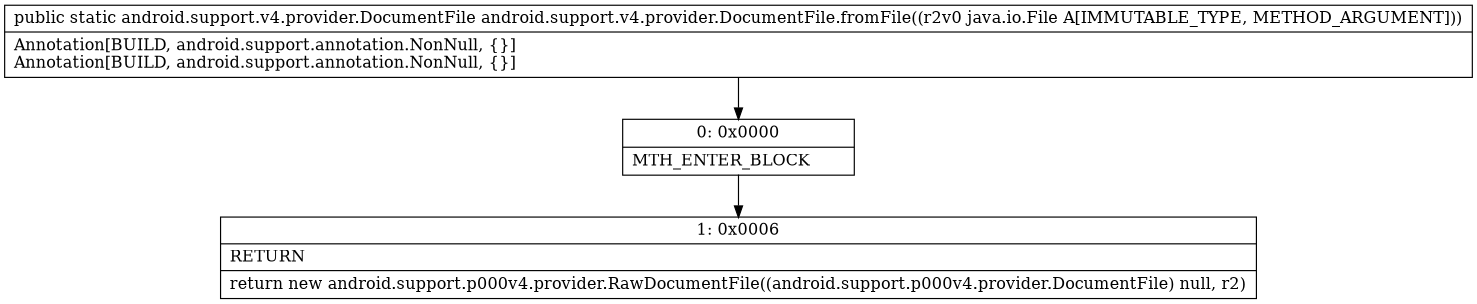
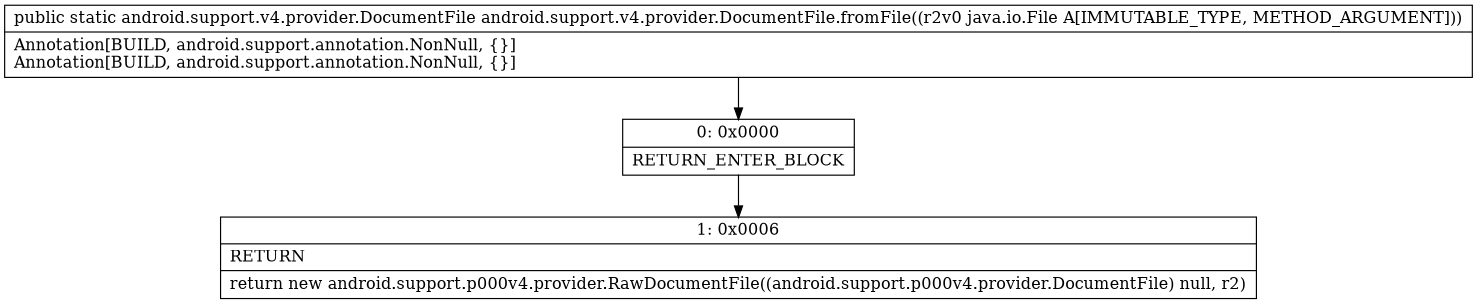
(722, 161) -> (738, 161)
